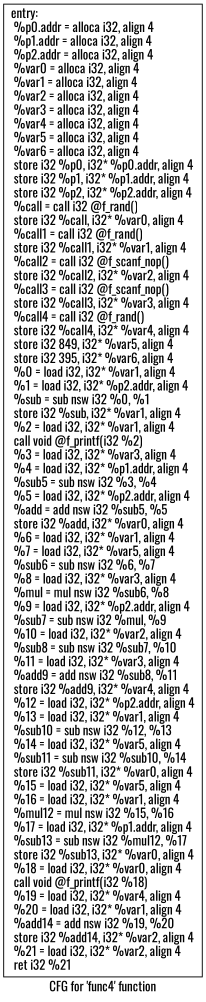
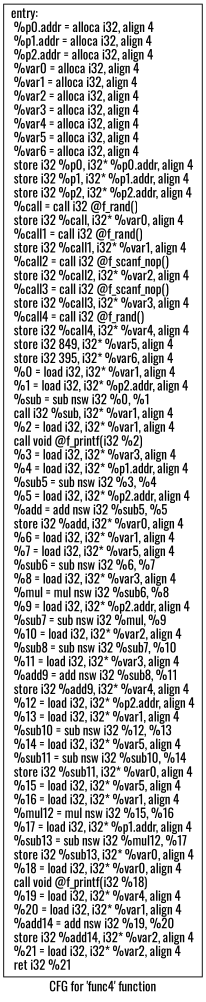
(96, 414) -> (92, 414)
